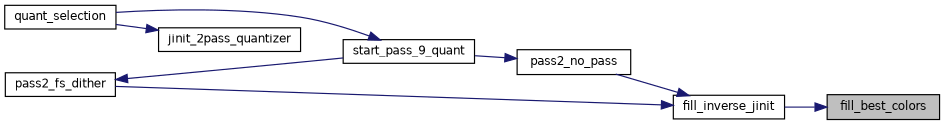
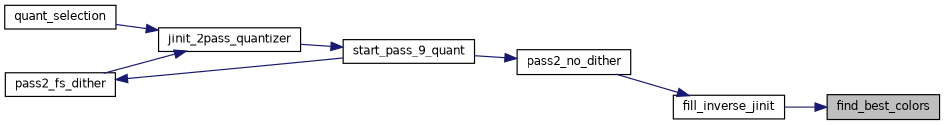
(244, 11) -> (316, 45)
(574, 62) -> (574, 62)
(388, 96) -> (139, 64)
(883, 107) -> (883, 107)
